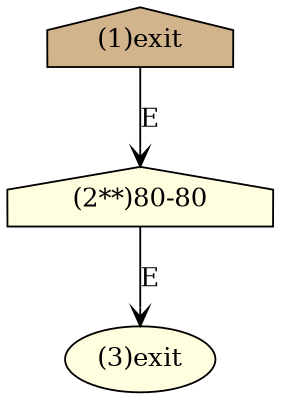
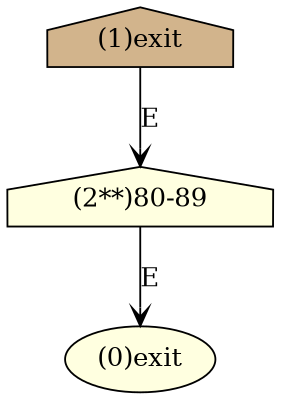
(140, 200) -> (140, 200)
(140, 359) -> (140, 359)
